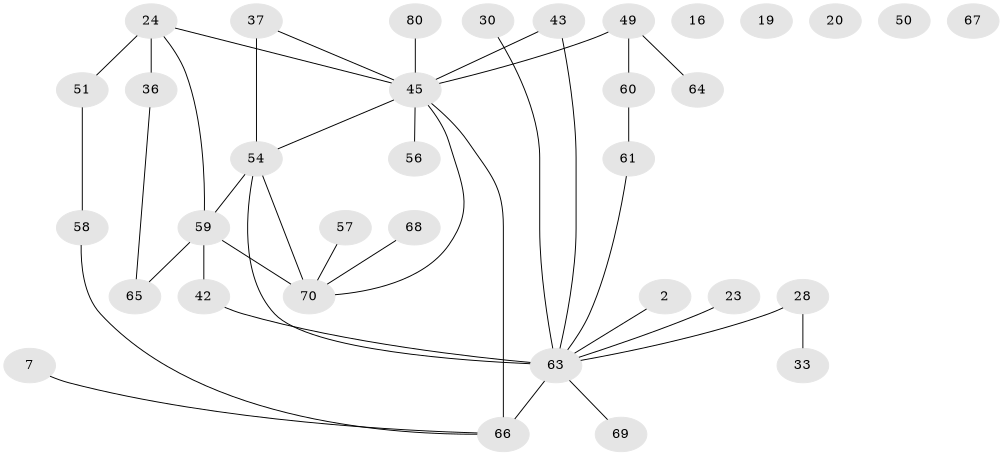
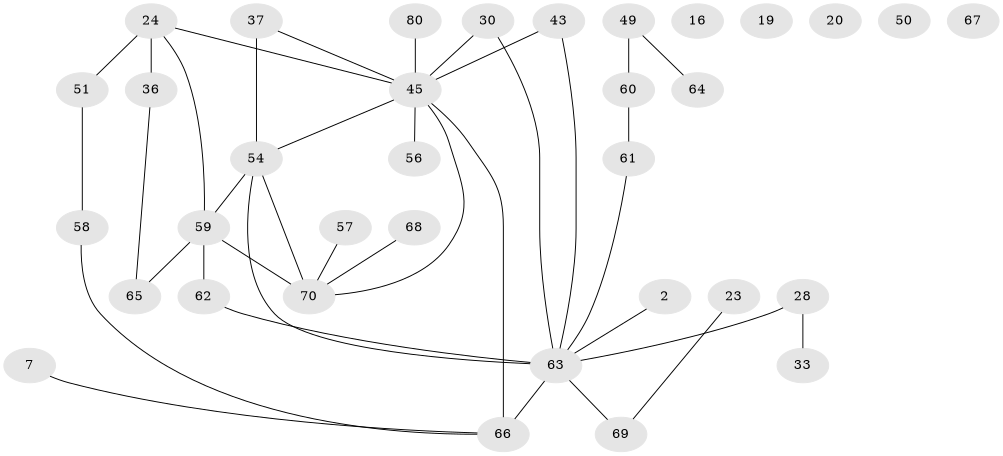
(525, 61) -> (452, 56)
(204, 297) -> (204, 297)
(647, 334) -> (677, 366)
